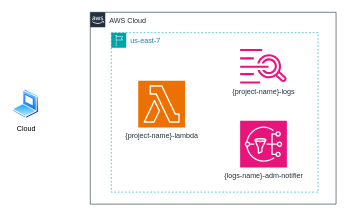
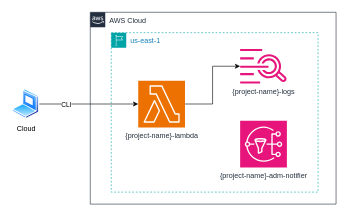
(149, 41) -> (149, 41)
none -> (213, 87)
none -> (66, 104)
(264, 176) -> (264, 176)
